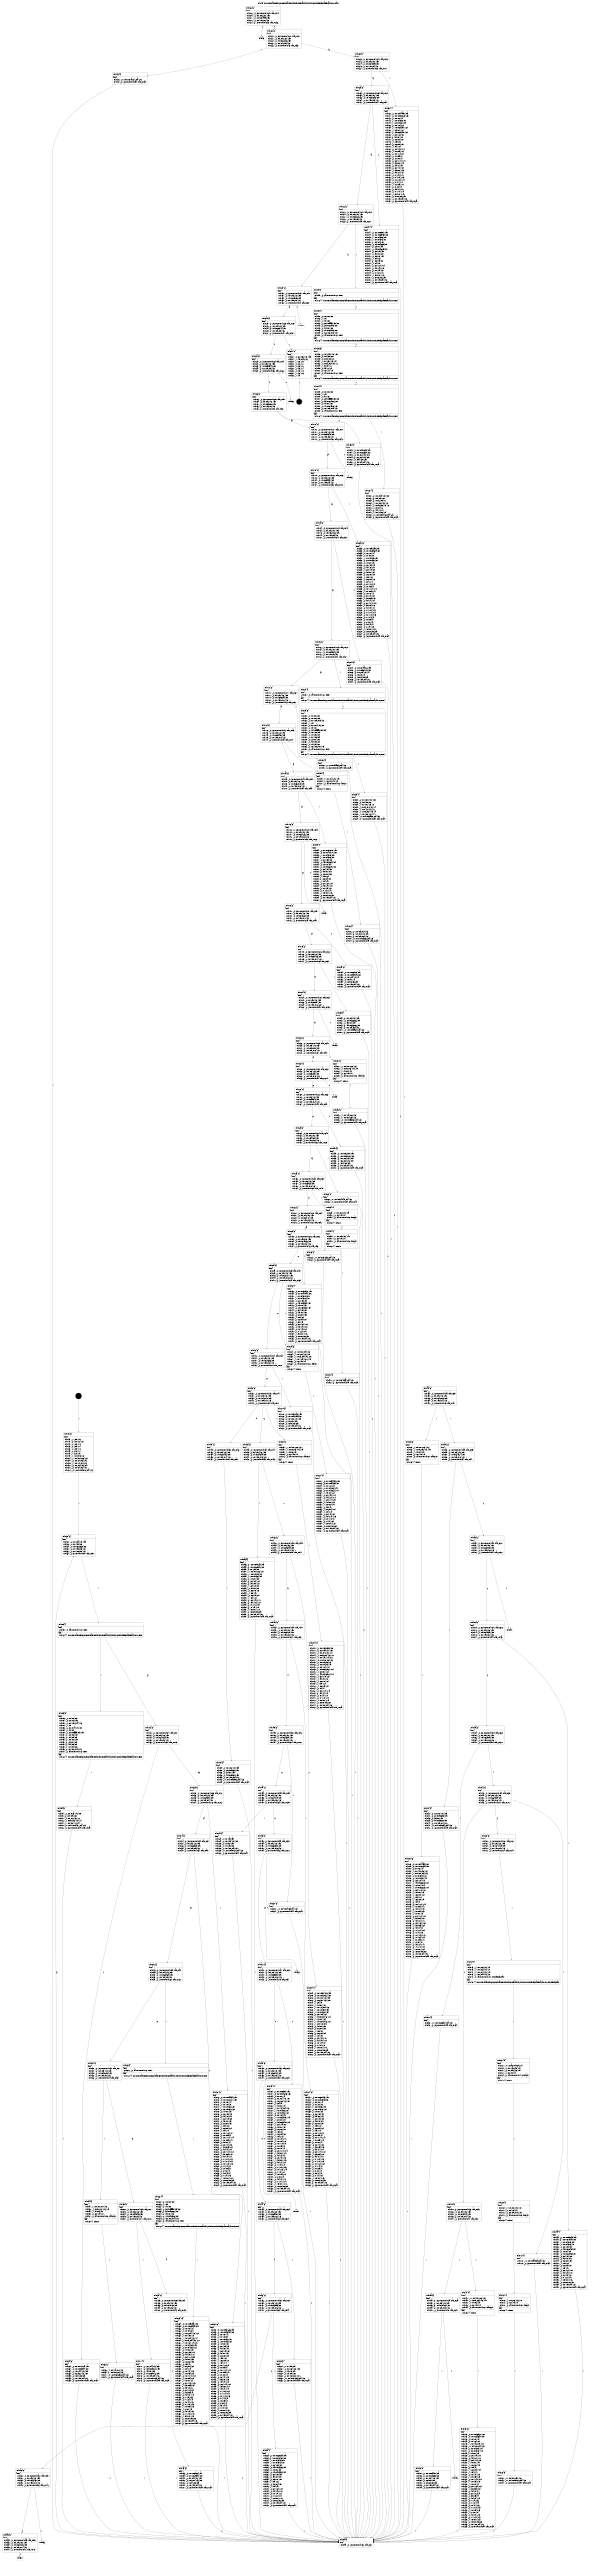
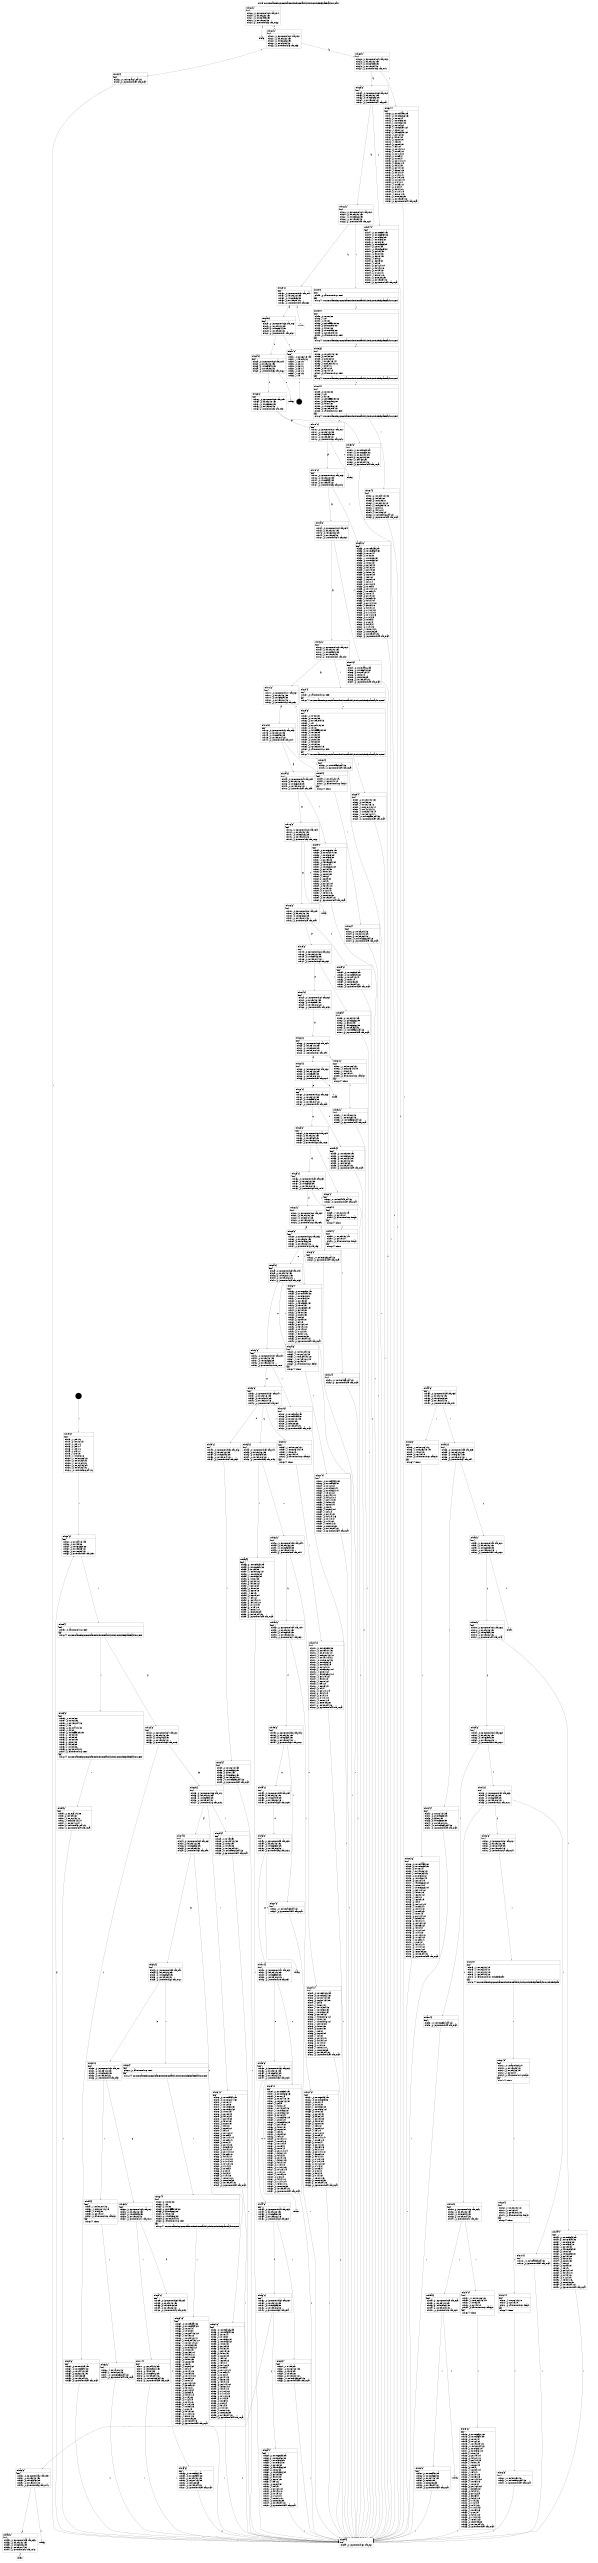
(335, 1046) -> none
(254, 1818) -> (219, 1818)
